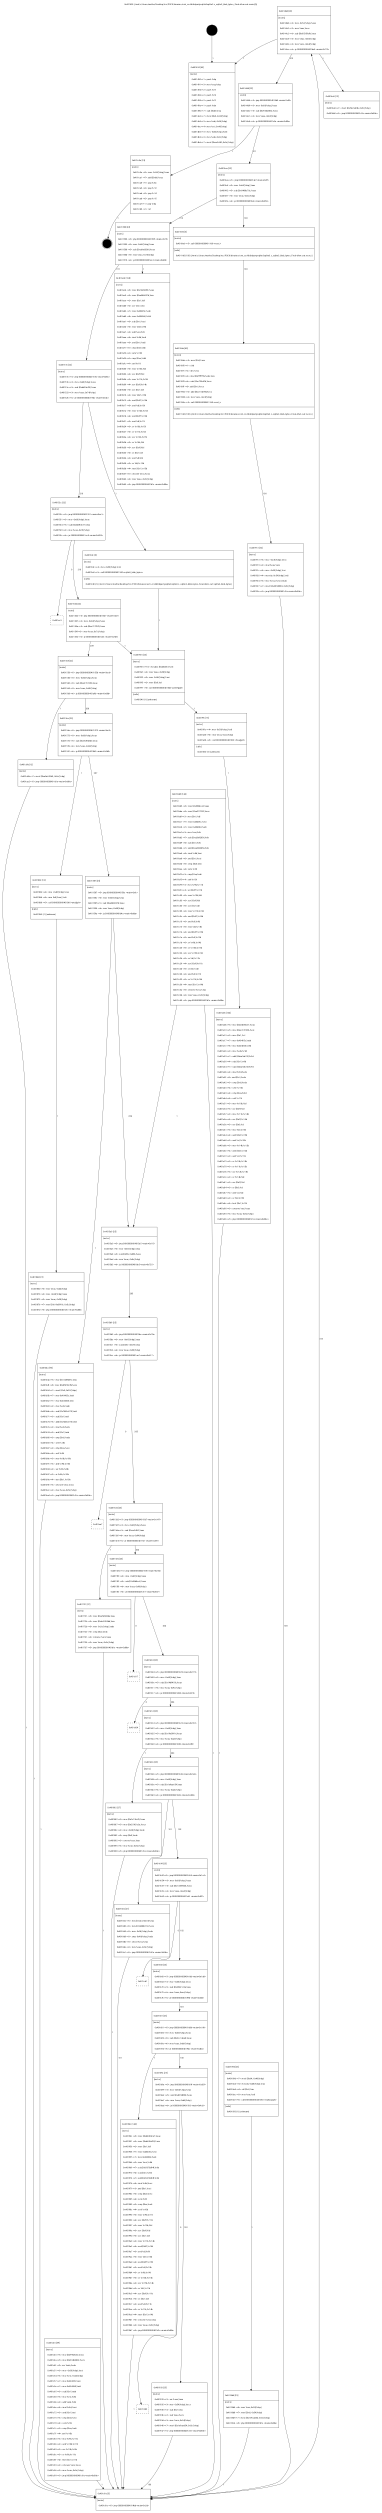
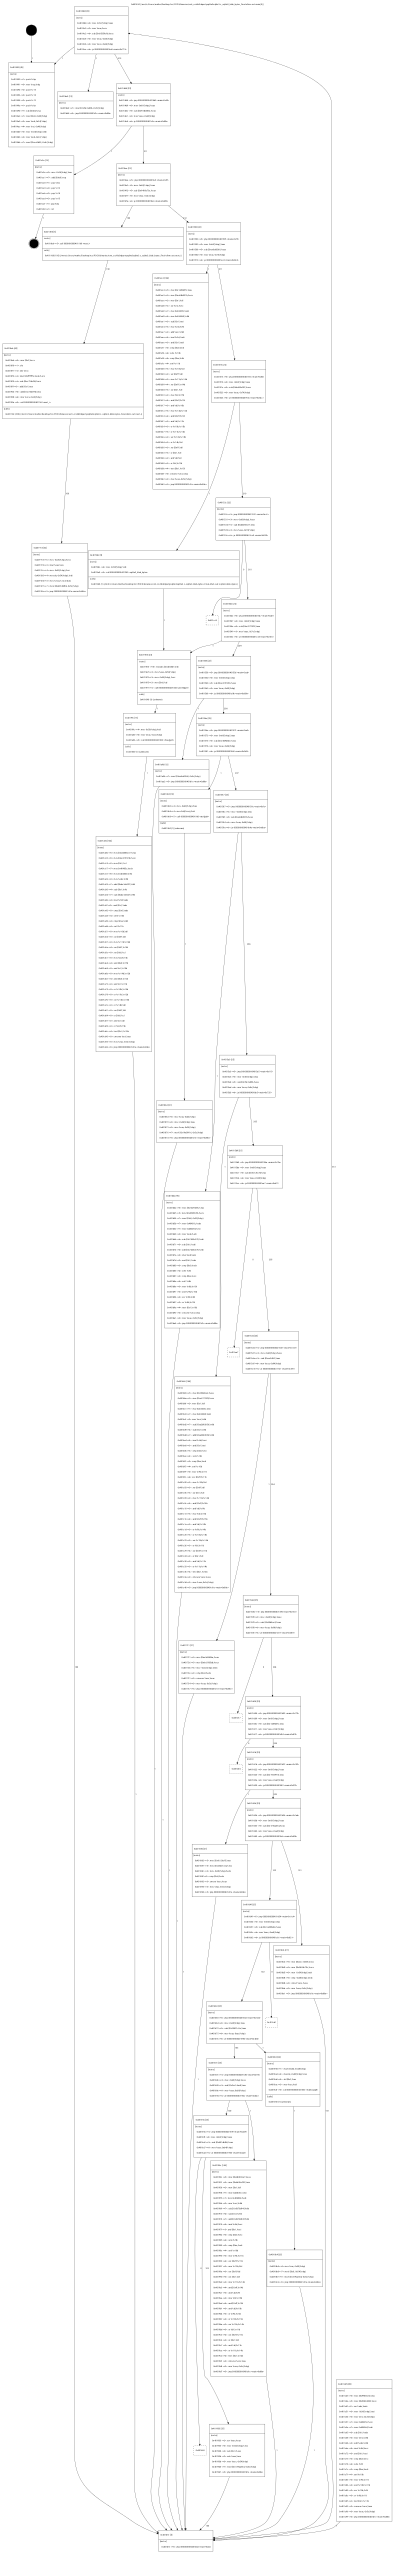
(155, 1115) -> (221, 1235)
none -> (260, 2048)
